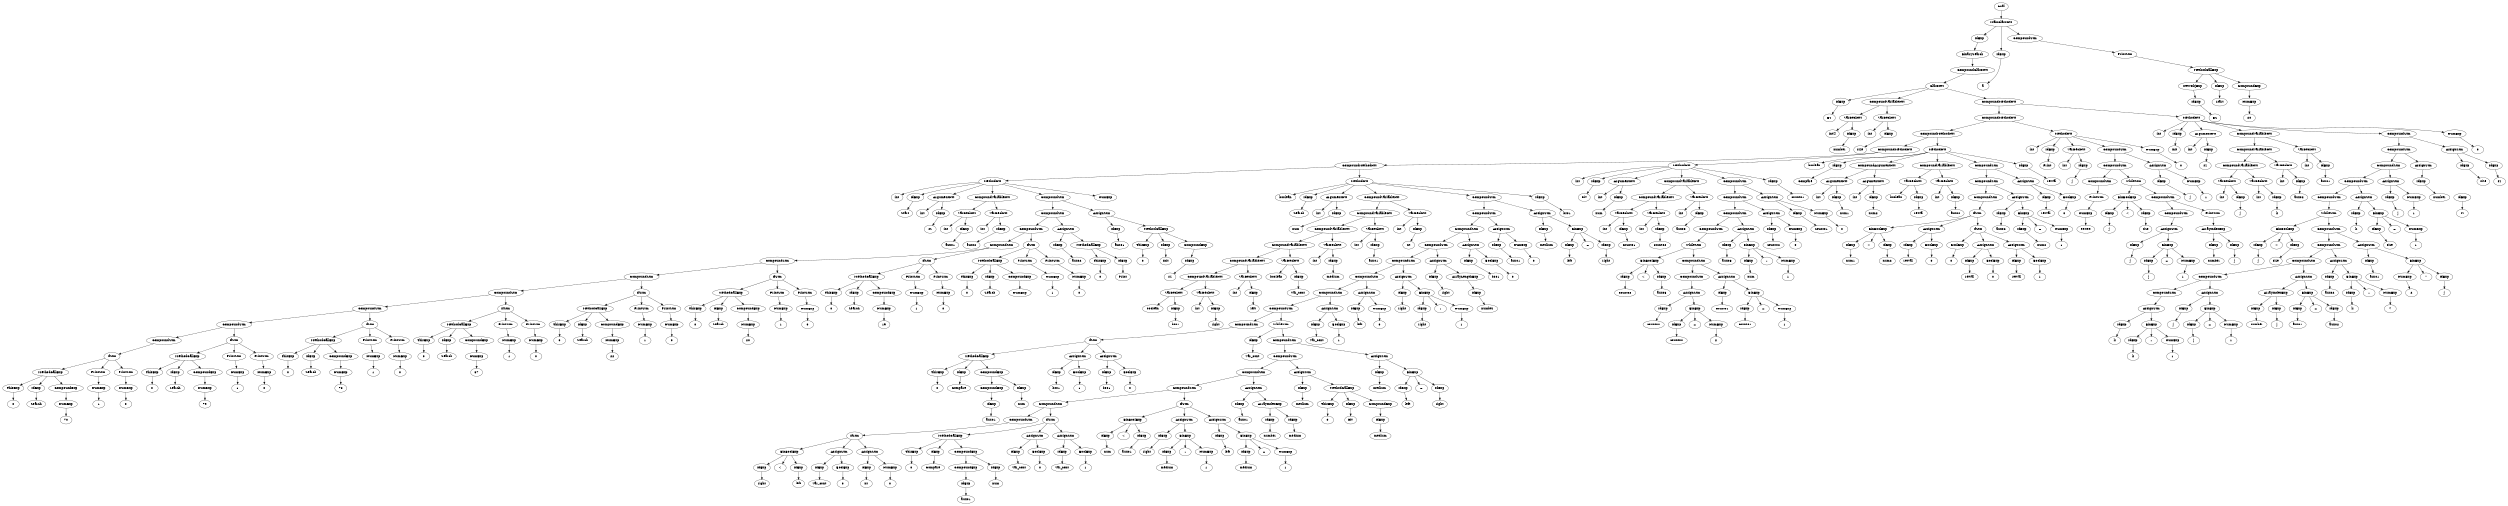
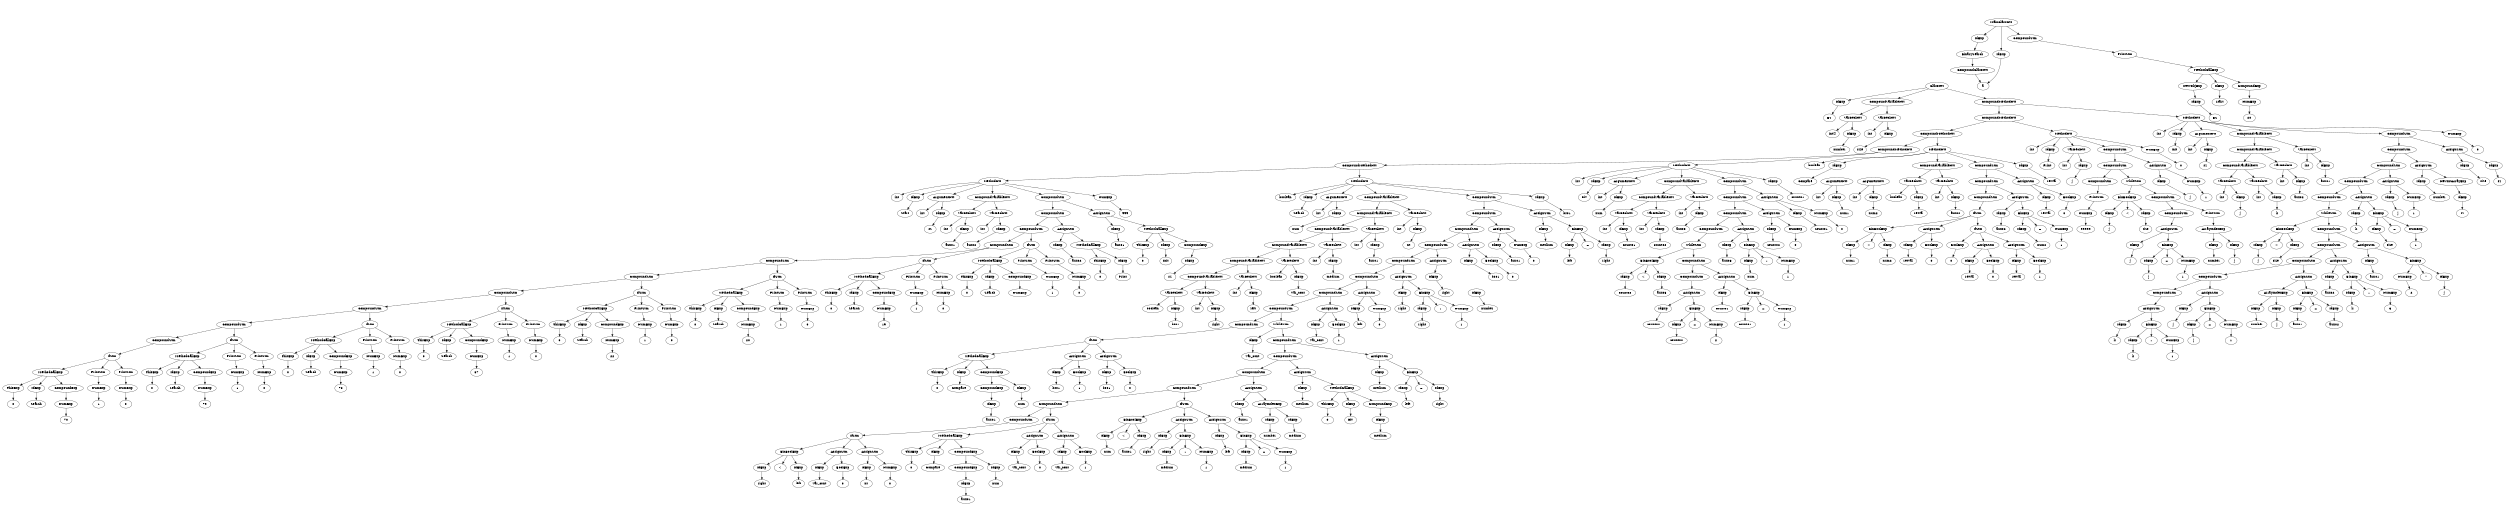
(2001, 7) -> none
(1955, 78) -> (1977, 77)
(1877, 166) -> none
none -> (2453, 182)
none -> (1125, 213)
(2086, 229) -> (2086, 229)
(1465, 277) -> none
(2390, 309) -> (2390, 309)
